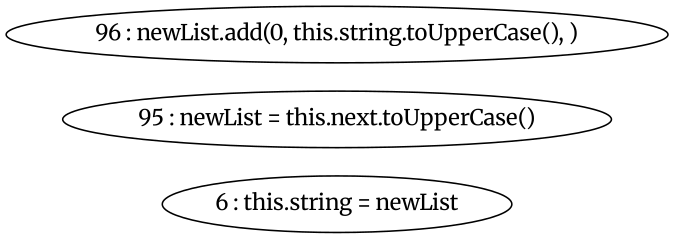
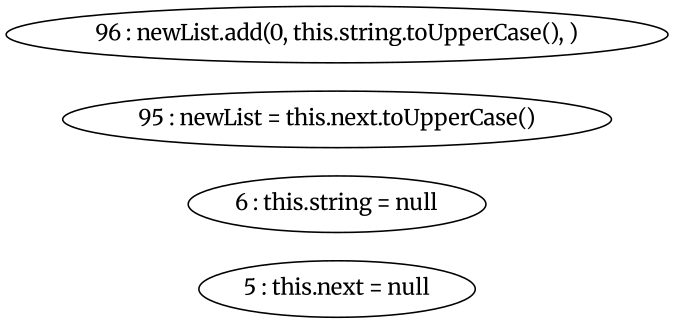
(337, 204) -> (337, 204)
none -> (337, 289)
